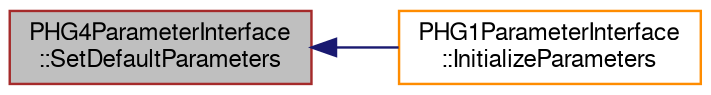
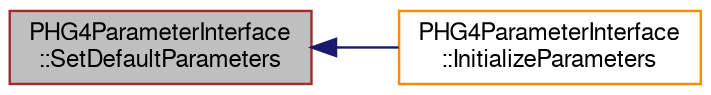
(550, 47) -> (550, 47)
